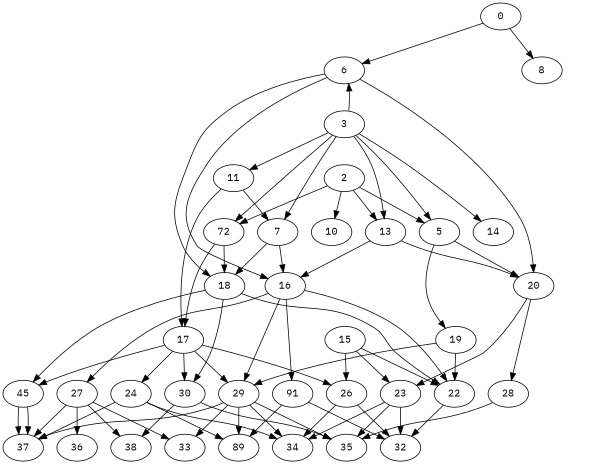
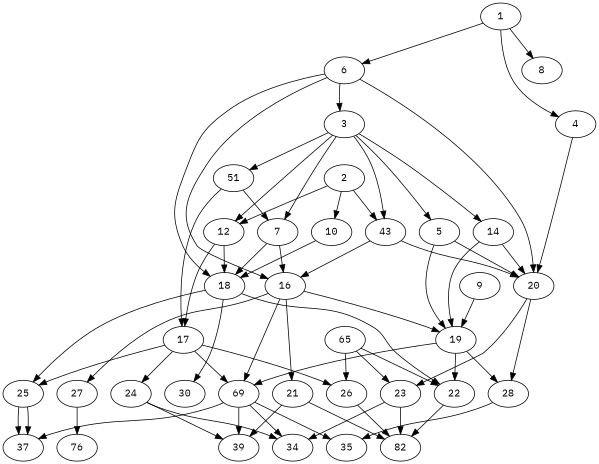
(501, 16) -> (501, 16)
(349, 101) -> (339, 93)
none -> (576, 124)
(234, 178) -> (234, 178)
(388, 203) -> none
(224, 232) -> (224, 232)
(386, 232) -> (386, 232)
none -> (287, 255)
none -> (511, 256)
none -> (452, 275)
none -> (480, 286)
(383, 318) -> (369, 309)
(345, 340) -> (345, 340)
(184, 363) -> none
none -> (479, 364)
(23, 394) -> (23, 394)
(239, 394) -> (239, 394)
(293, 394) -> (293, 394)
(377, 417) -> none
(53, 418) -> none
(82, 418) -> none
(322, 418) -> none
(256, 419) -> none
(77, 448) -> (77, 448)
(131, 448) -> none
(185, 448) -> none
(239, 448) -> (239, 448)
(401, 448) -> (401, 448)
